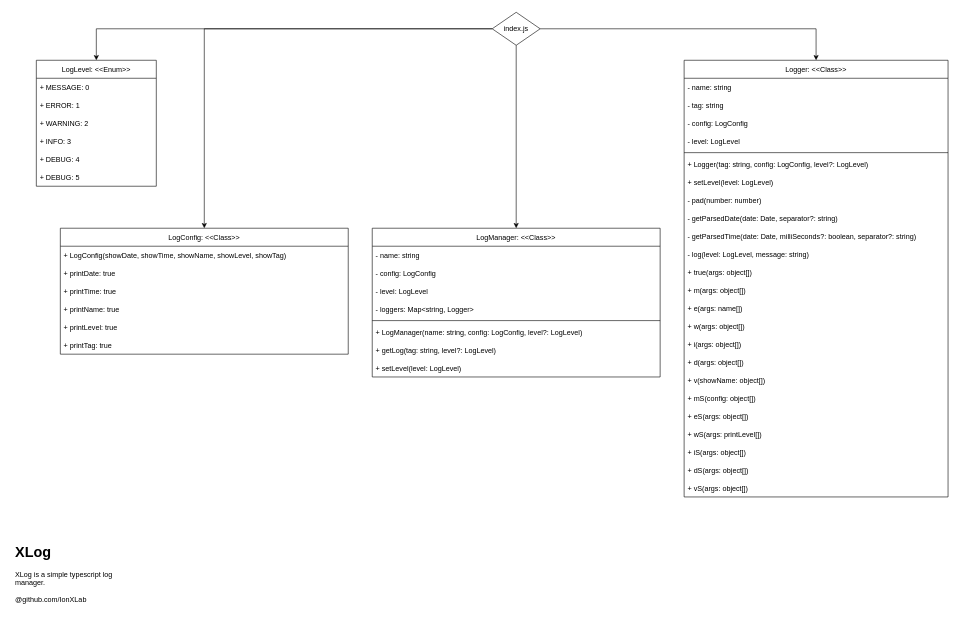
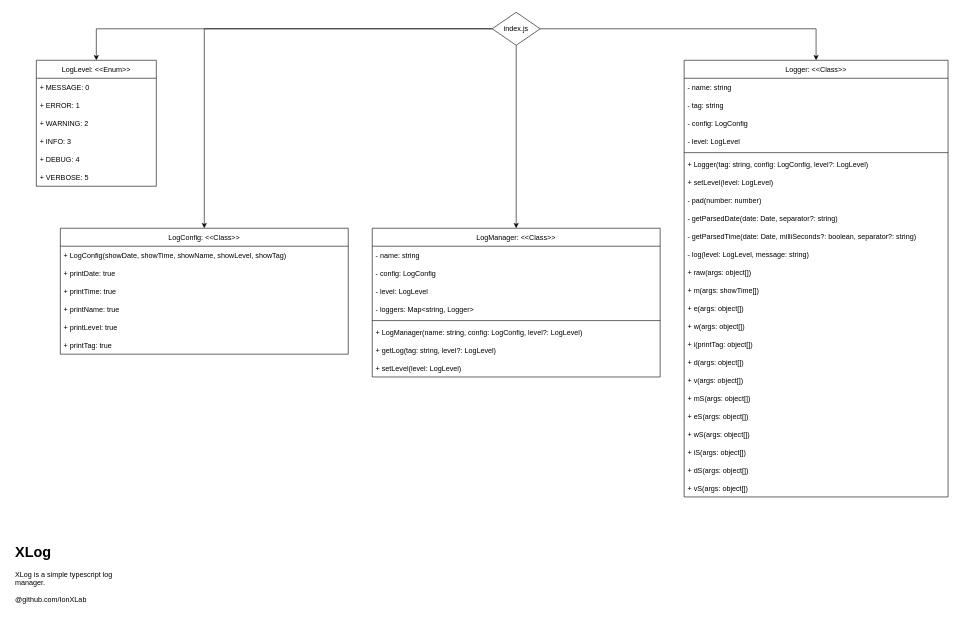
(57, 178) -> (61, 178)
(729, 272) -> (727, 272)
(723, 290) -> (726, 290)
(719, 308) -> (723, 308)
(722, 344) -> (729, 344)
(731, 380) -> (723, 380)
(728, 398) -> (725, 398)
(731, 434) -> (725, 434)
